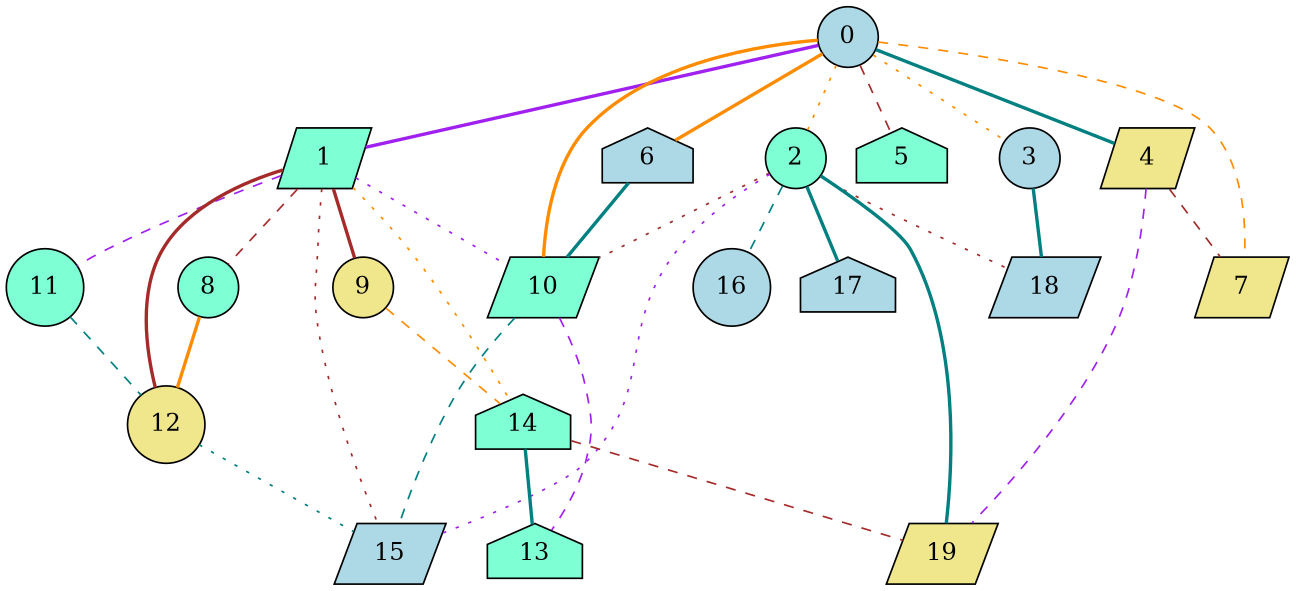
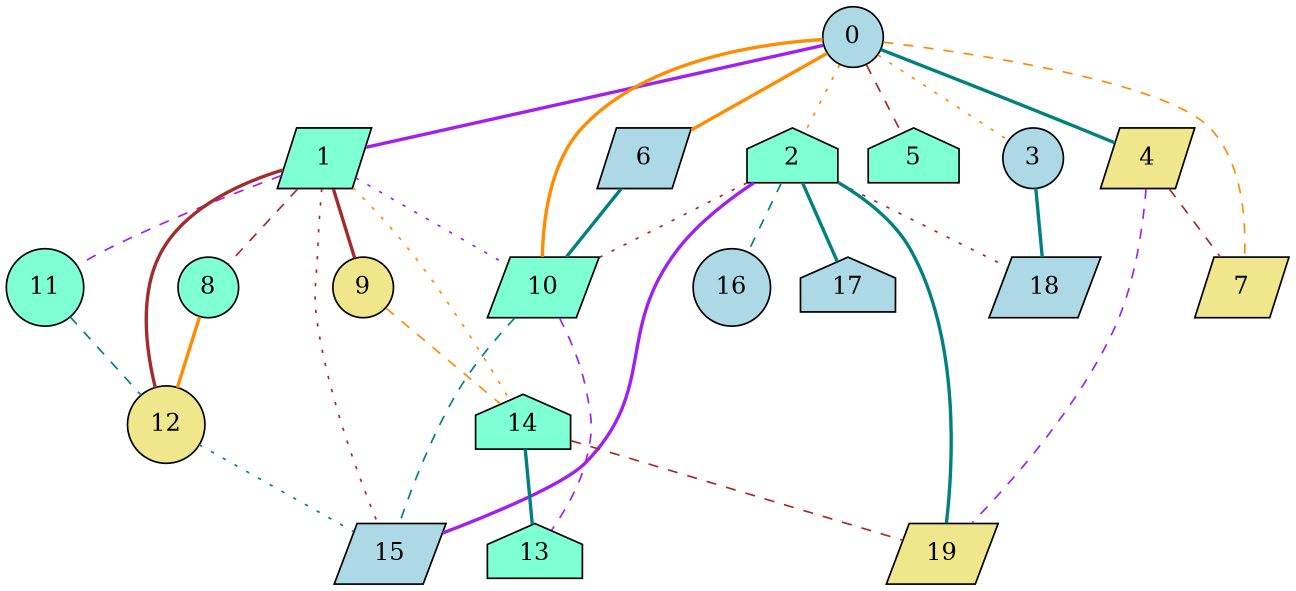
(648, 158) -> (644, 158)
(796, 158) -> (792, 158)
(631, 378) -> (629, 387)
